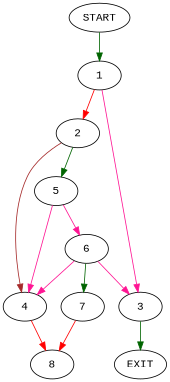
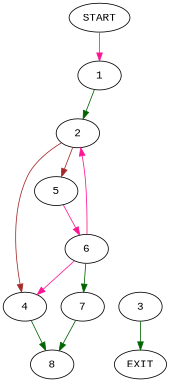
(100, 43) -> (100, 43)
(90, 100) -> (90, 100)
(69, 158) -> (69, 158)
(119, 187) -> none
(42, 245) -> none
(111, 275) -> (86, 195)
(37, 332) -> (37, 332)
(69, 332) -> (69, 332)
